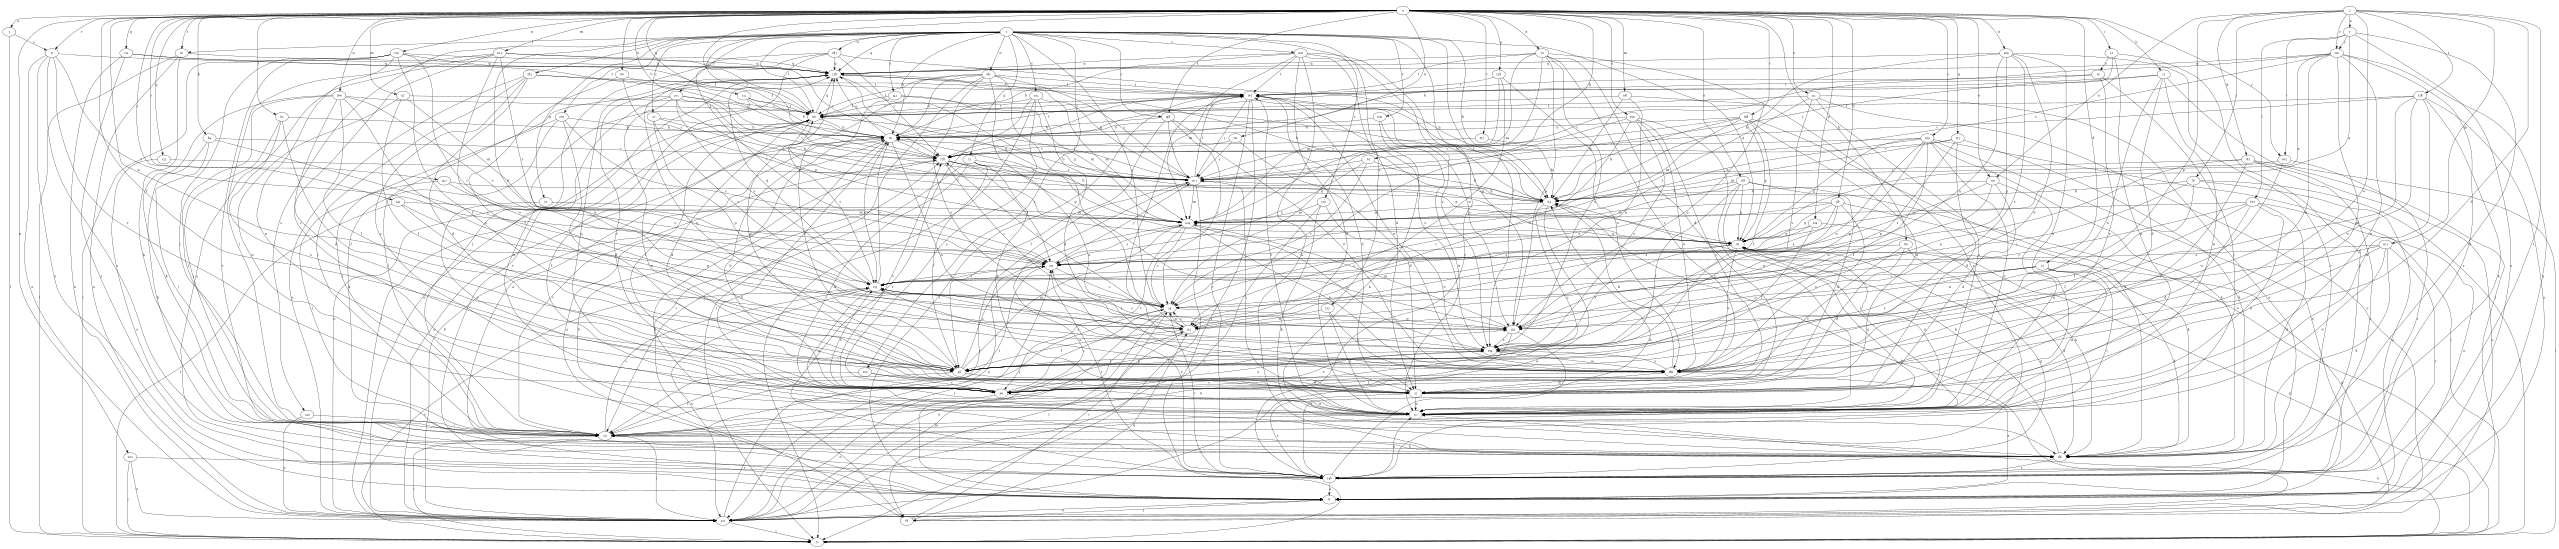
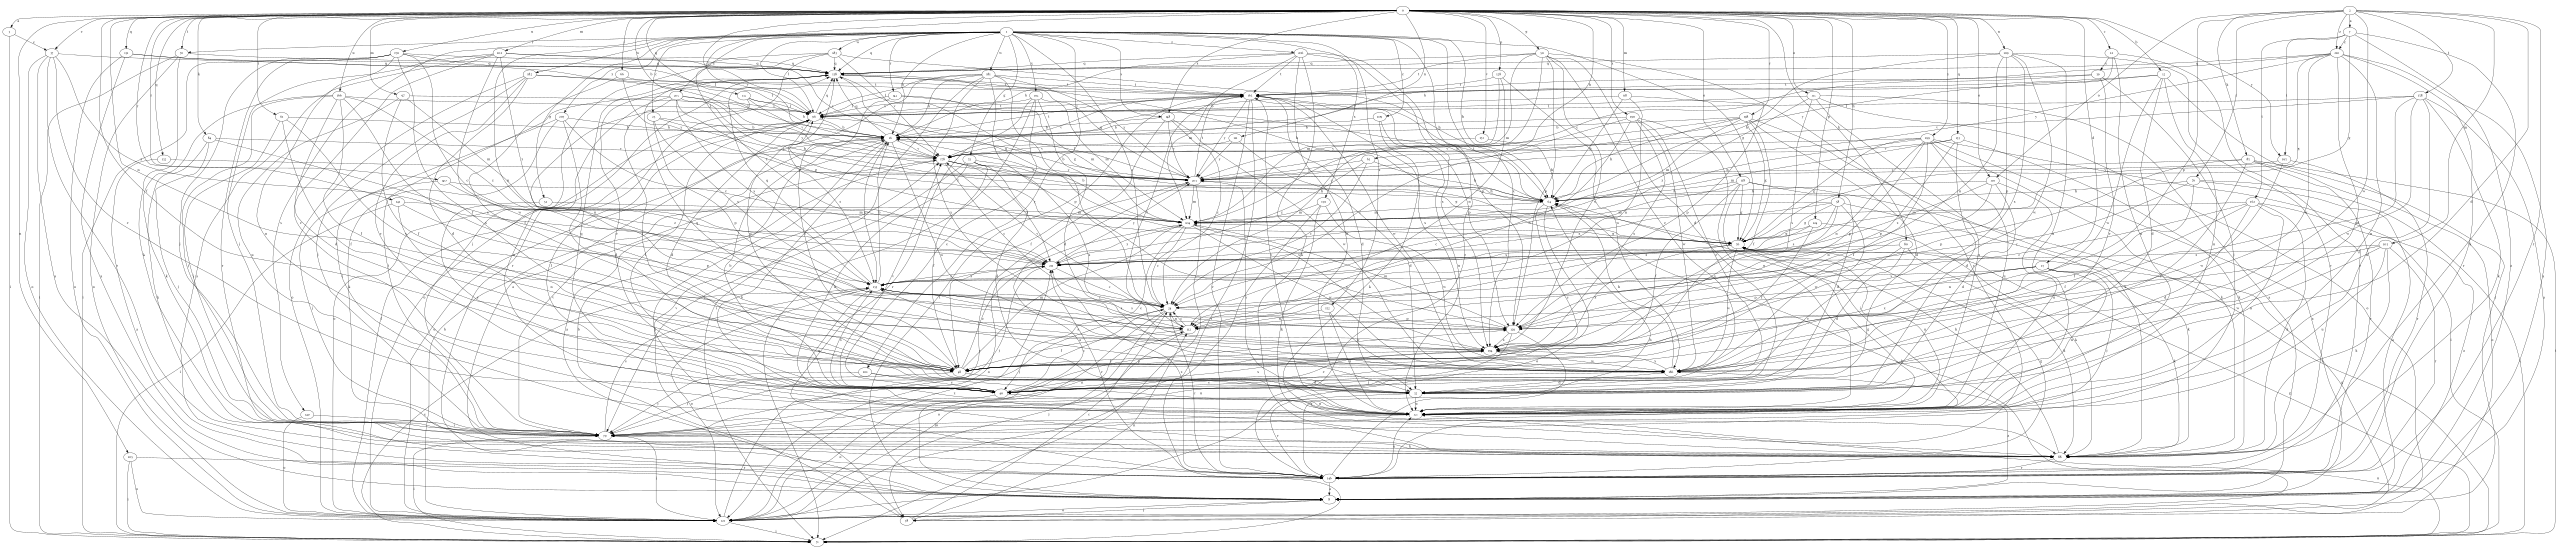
(1394, 203) -> none
(1286, 264) -> (1379, 250)
(784, 288) -> (671, 323)
(783, 361) -> (730, 309)
